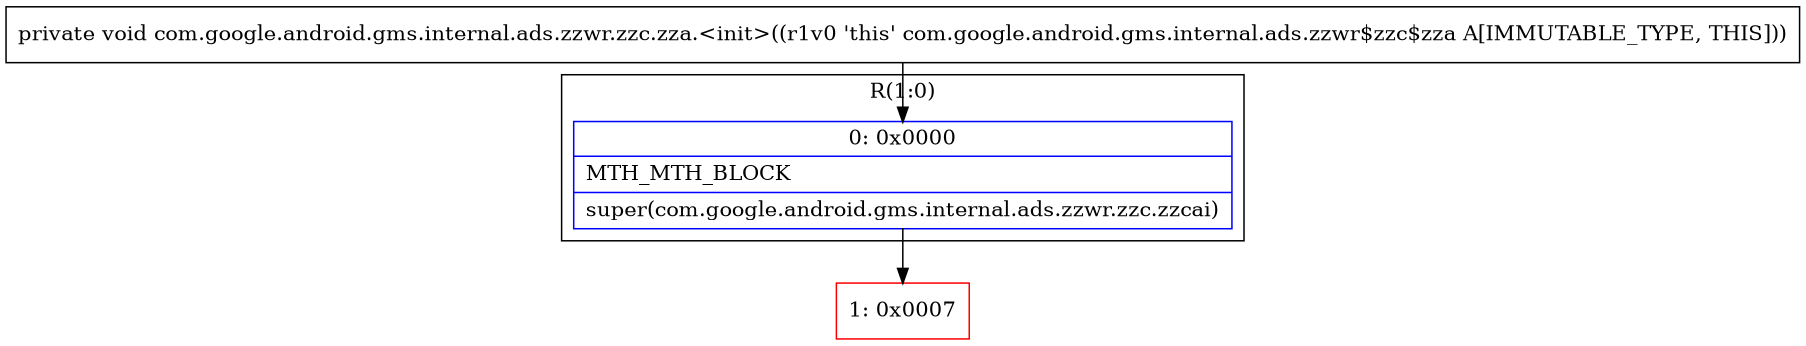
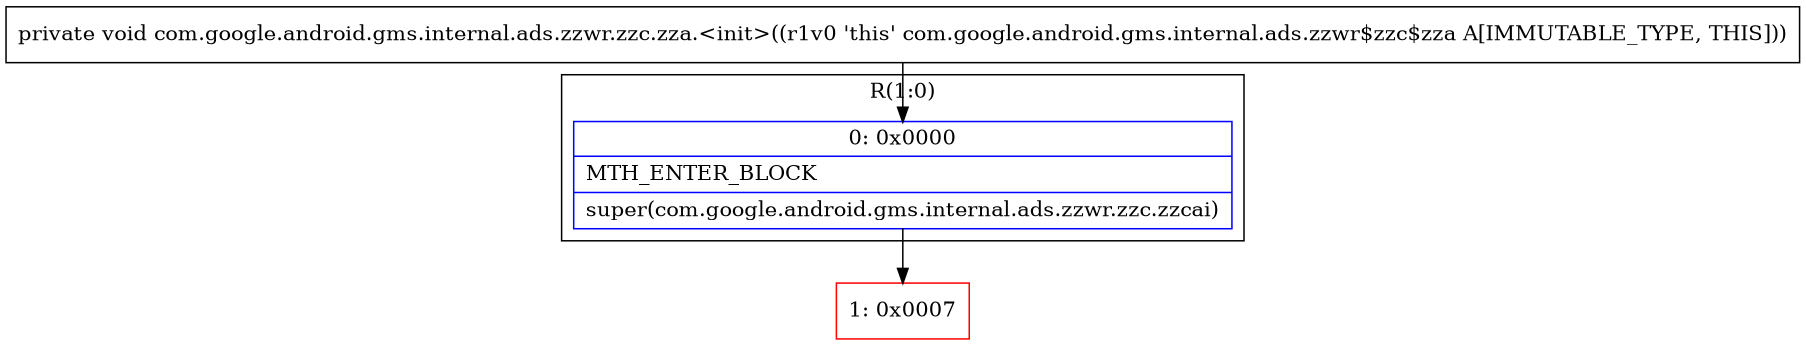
(688, 174) -> (702, 174)
